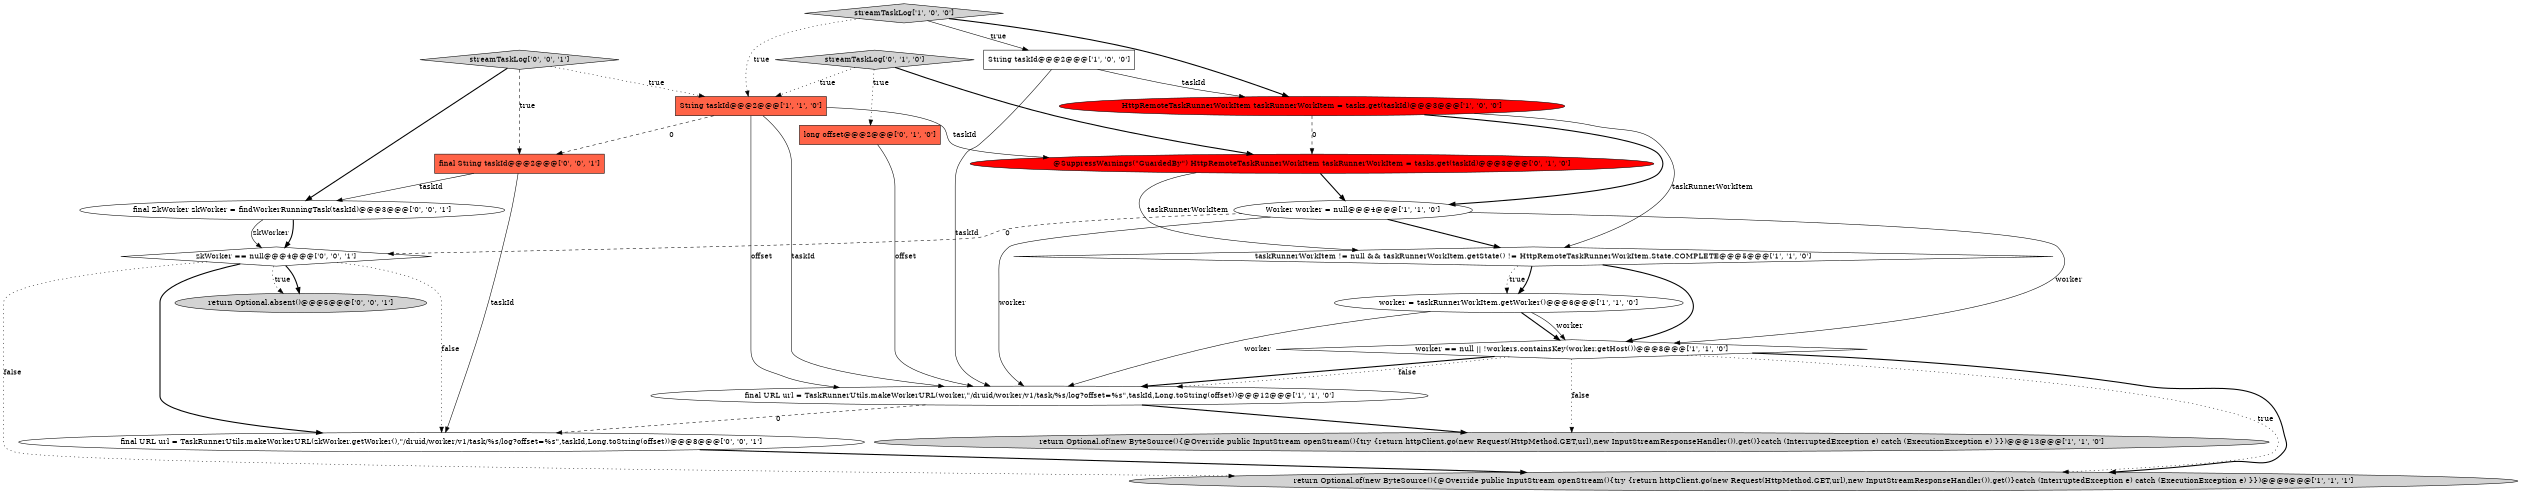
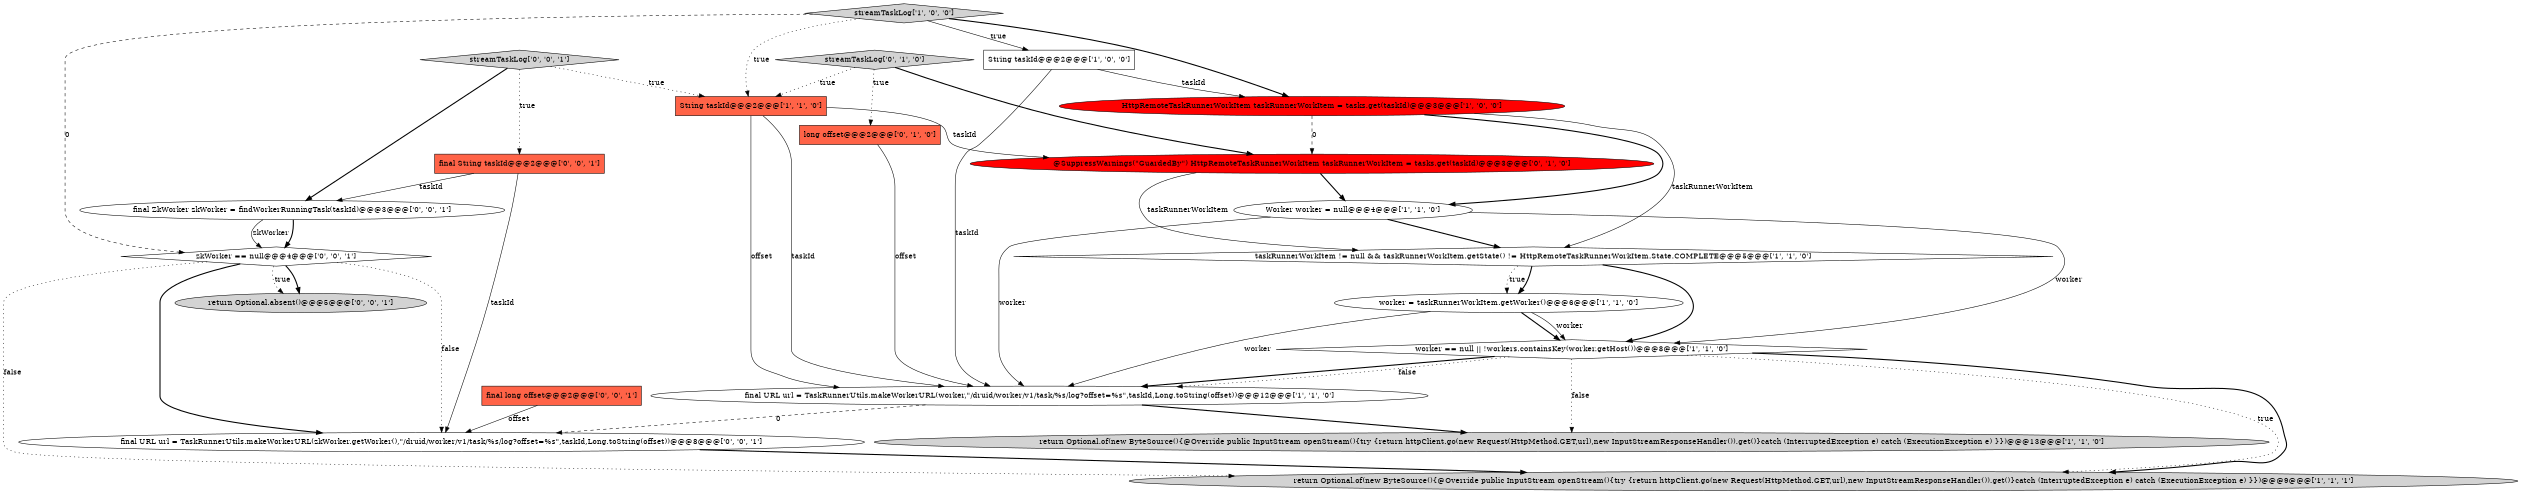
(519, 109) -> (519, 109)
(638, 134) -> none
(819, 244) -> (297, 26)
none -> (562, 396)
